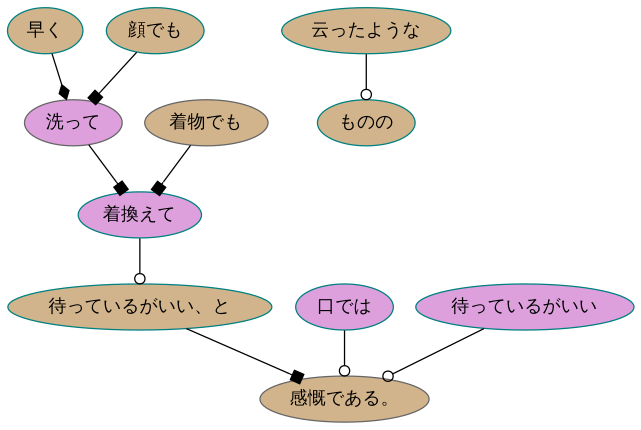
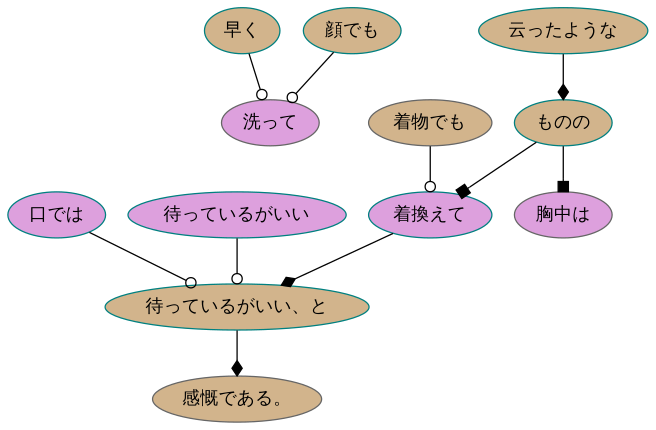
(57, 69) -> (255, 72)
(119, 72) -> (315, 73)
(366, 72) -> (563, 69)
(103, 163) -> (503, 165)
(177, 164) -> (430, 164)
none -> (563, 215)
(140, 256) -> (344, 256)
(345, 348) -> (138, 256)
(238, 351) -> (237, 345)
(438, 351) -> (237, 256)
